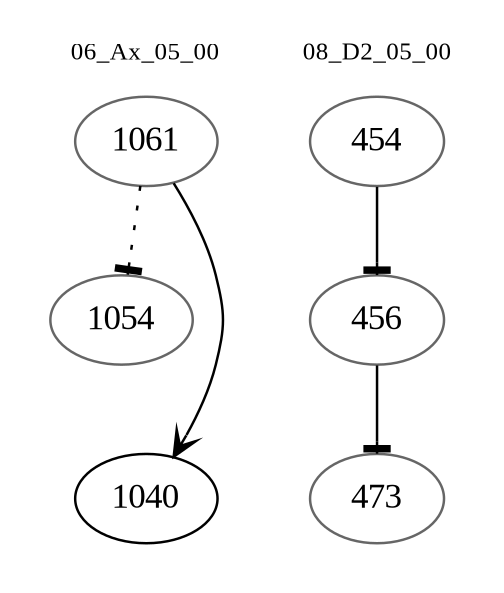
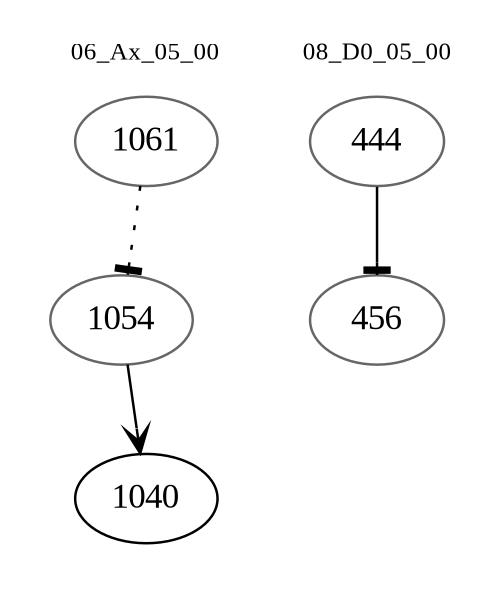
(378, 53) -> (378, 53)
(377, 141) -> (377, 141)
(222, 307) -> (132, 396)
(377, 499) -> none
